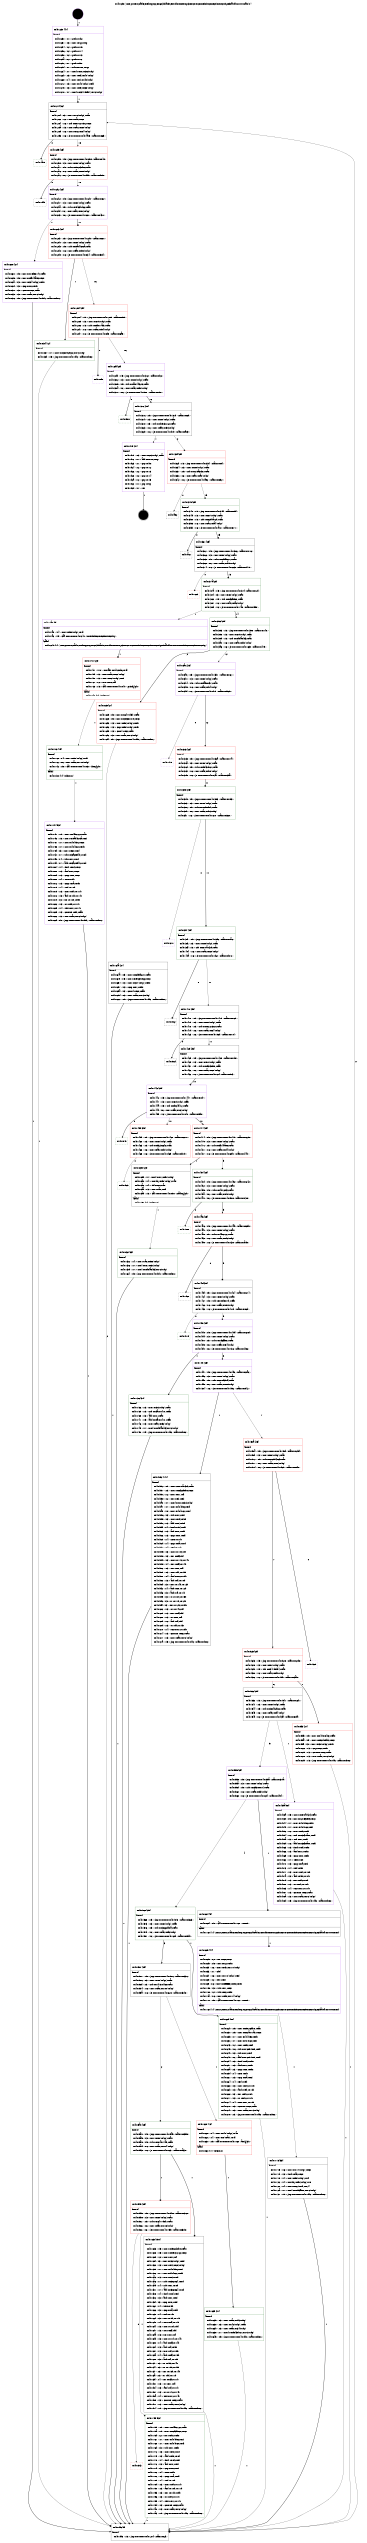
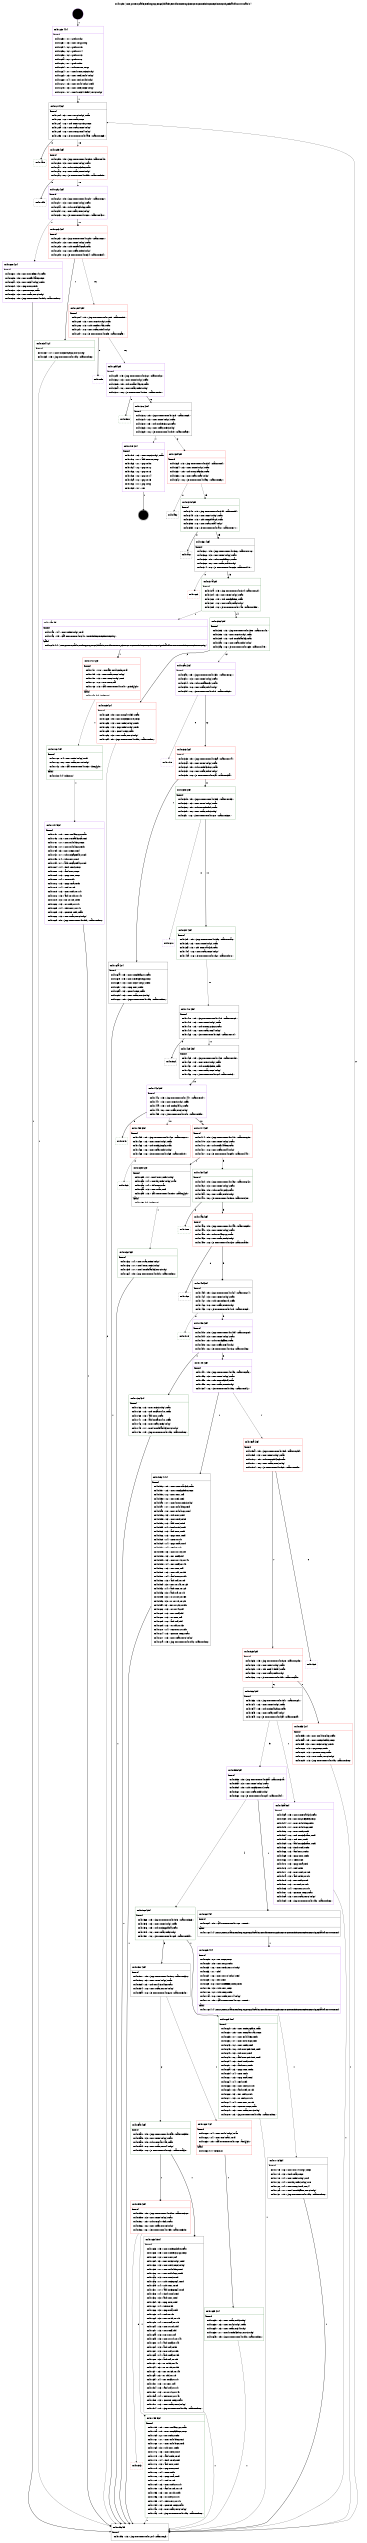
none -> (144, 866)
(171, 1022) -> none
